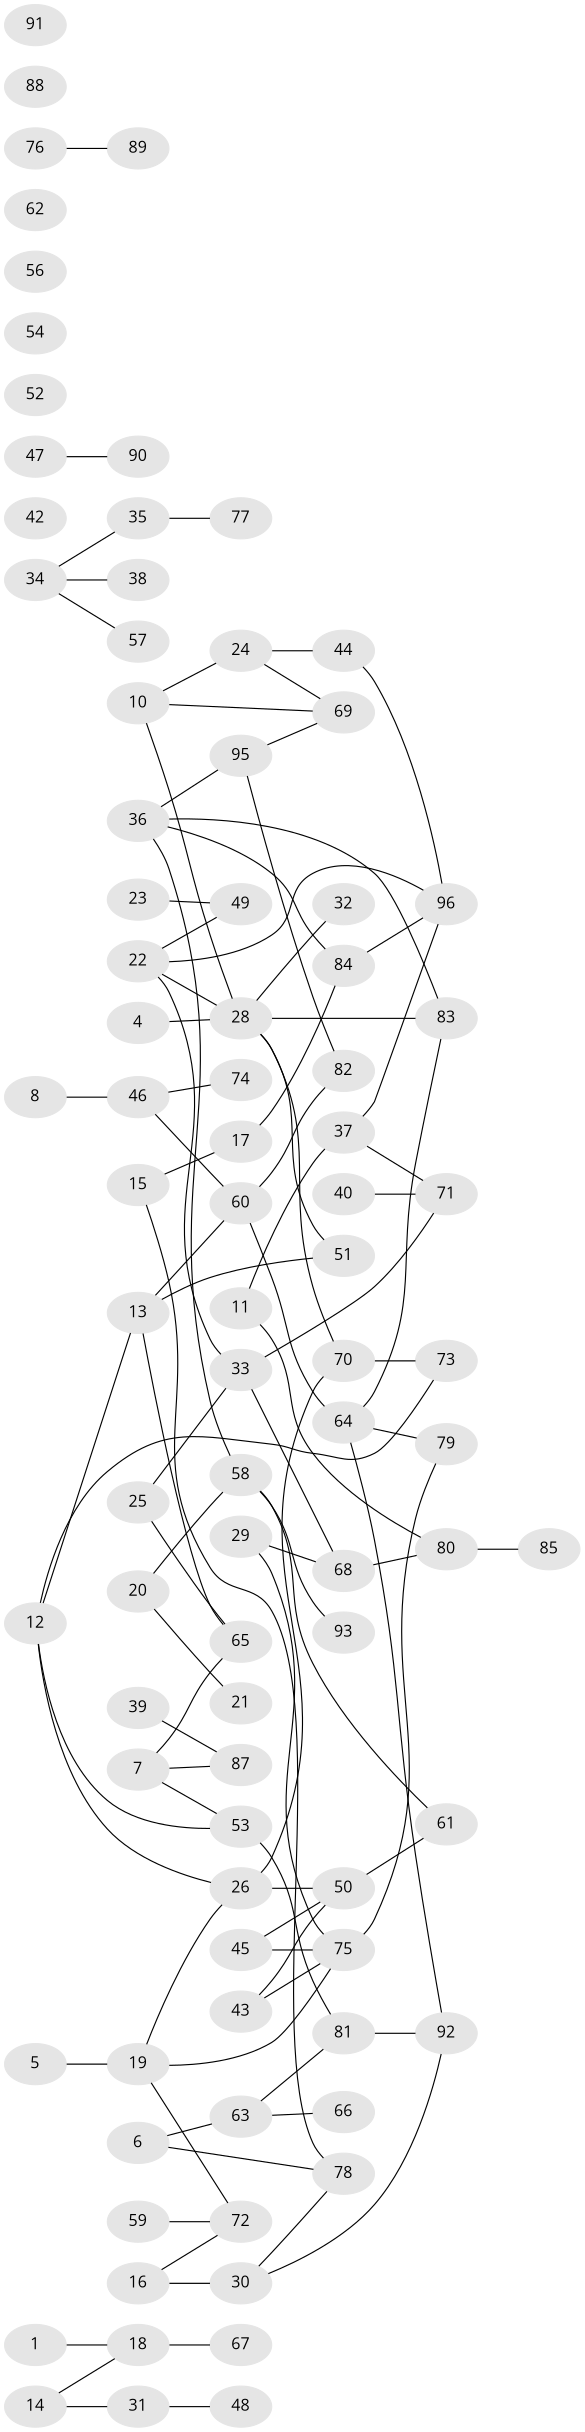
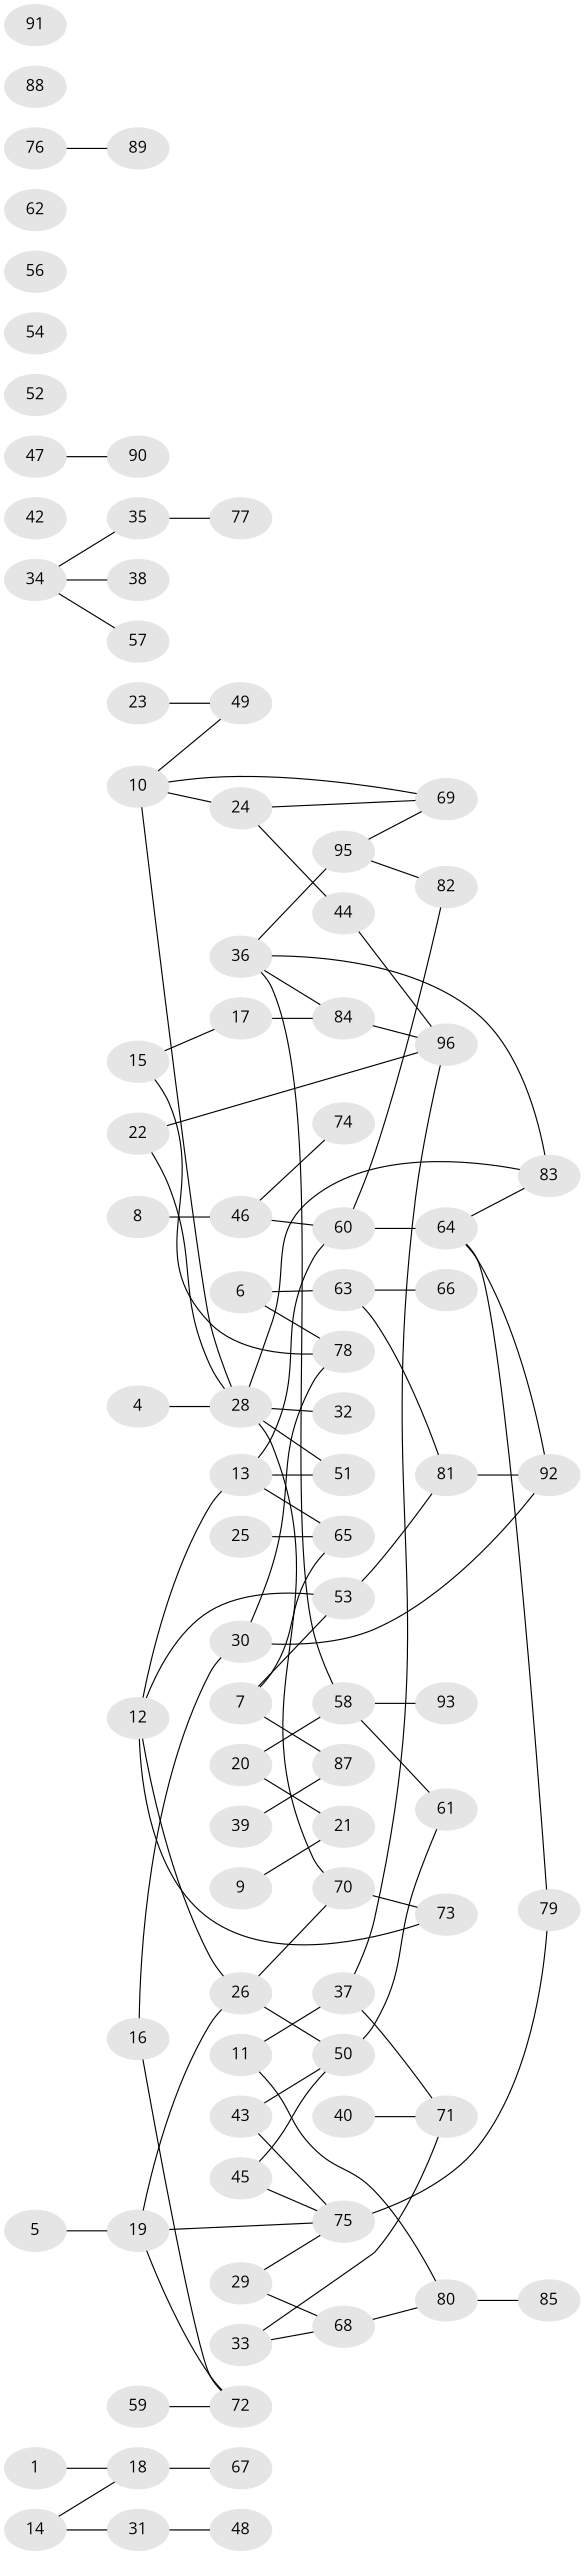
(193, 930) -> (189, 745)
(185, 1205) -> none
(195, 1429) -> none
none -> (241, 1888)
